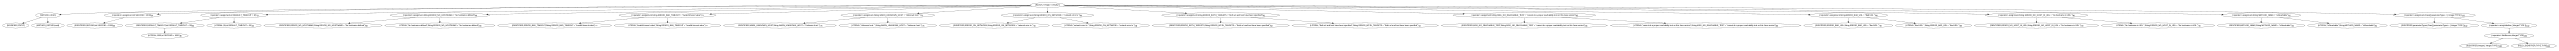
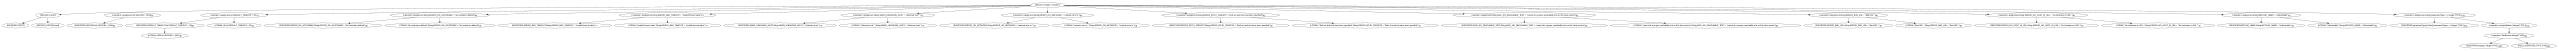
(594, 7) -> none
